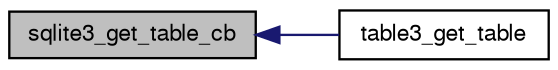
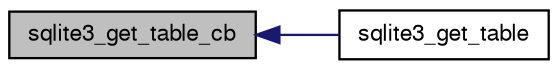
(444, 35) -> (444, 35)
